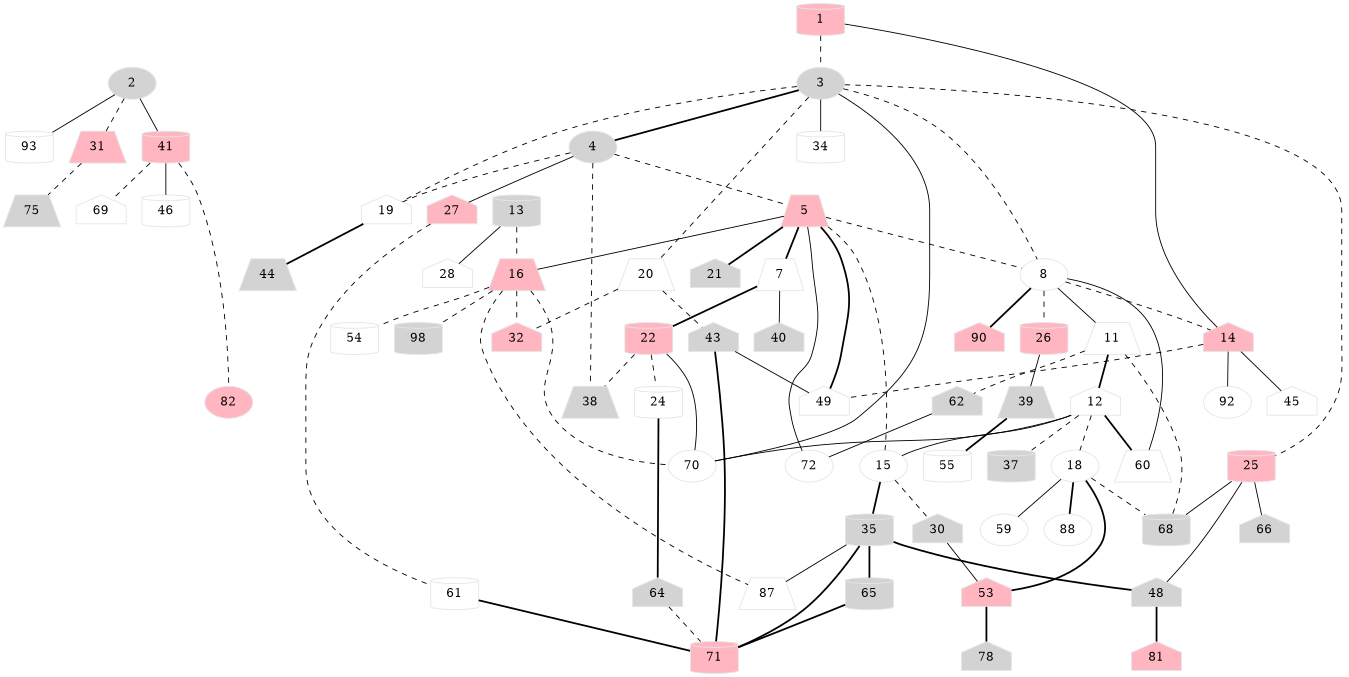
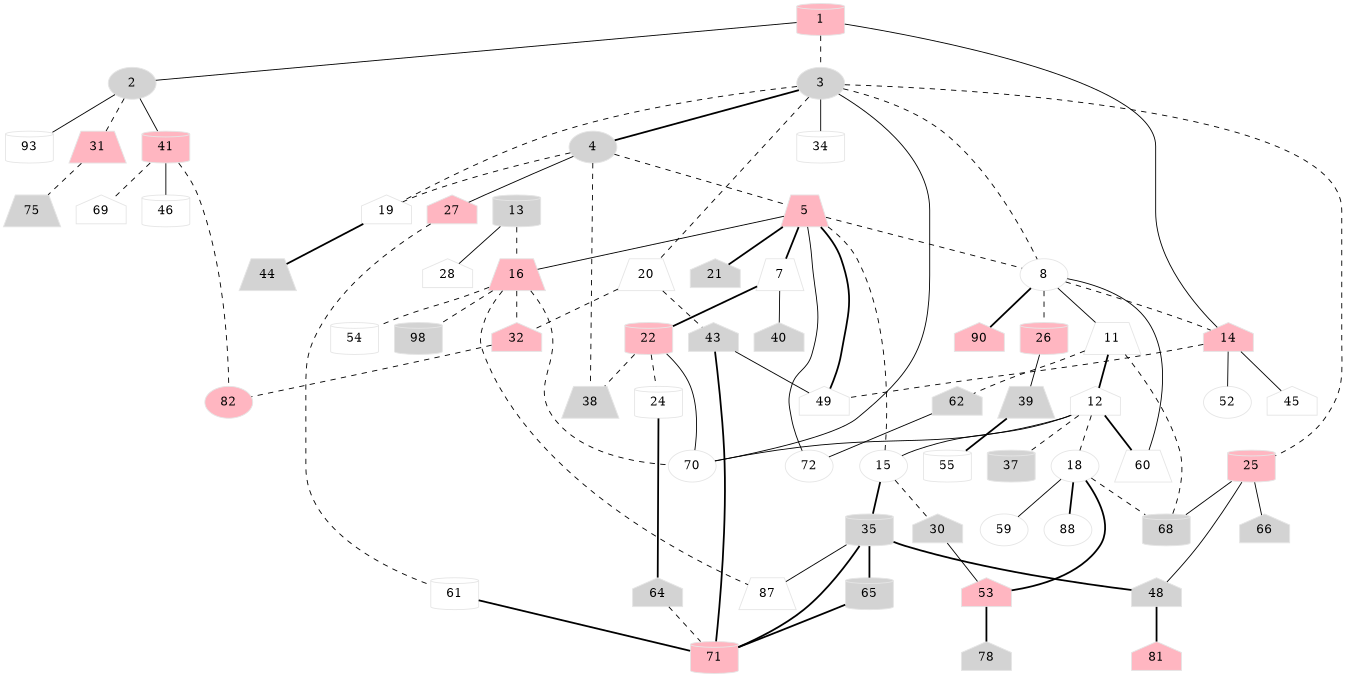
none -> (476, 51)
none -> (372, 371)
(1227, 402) -> (1227, 402)
